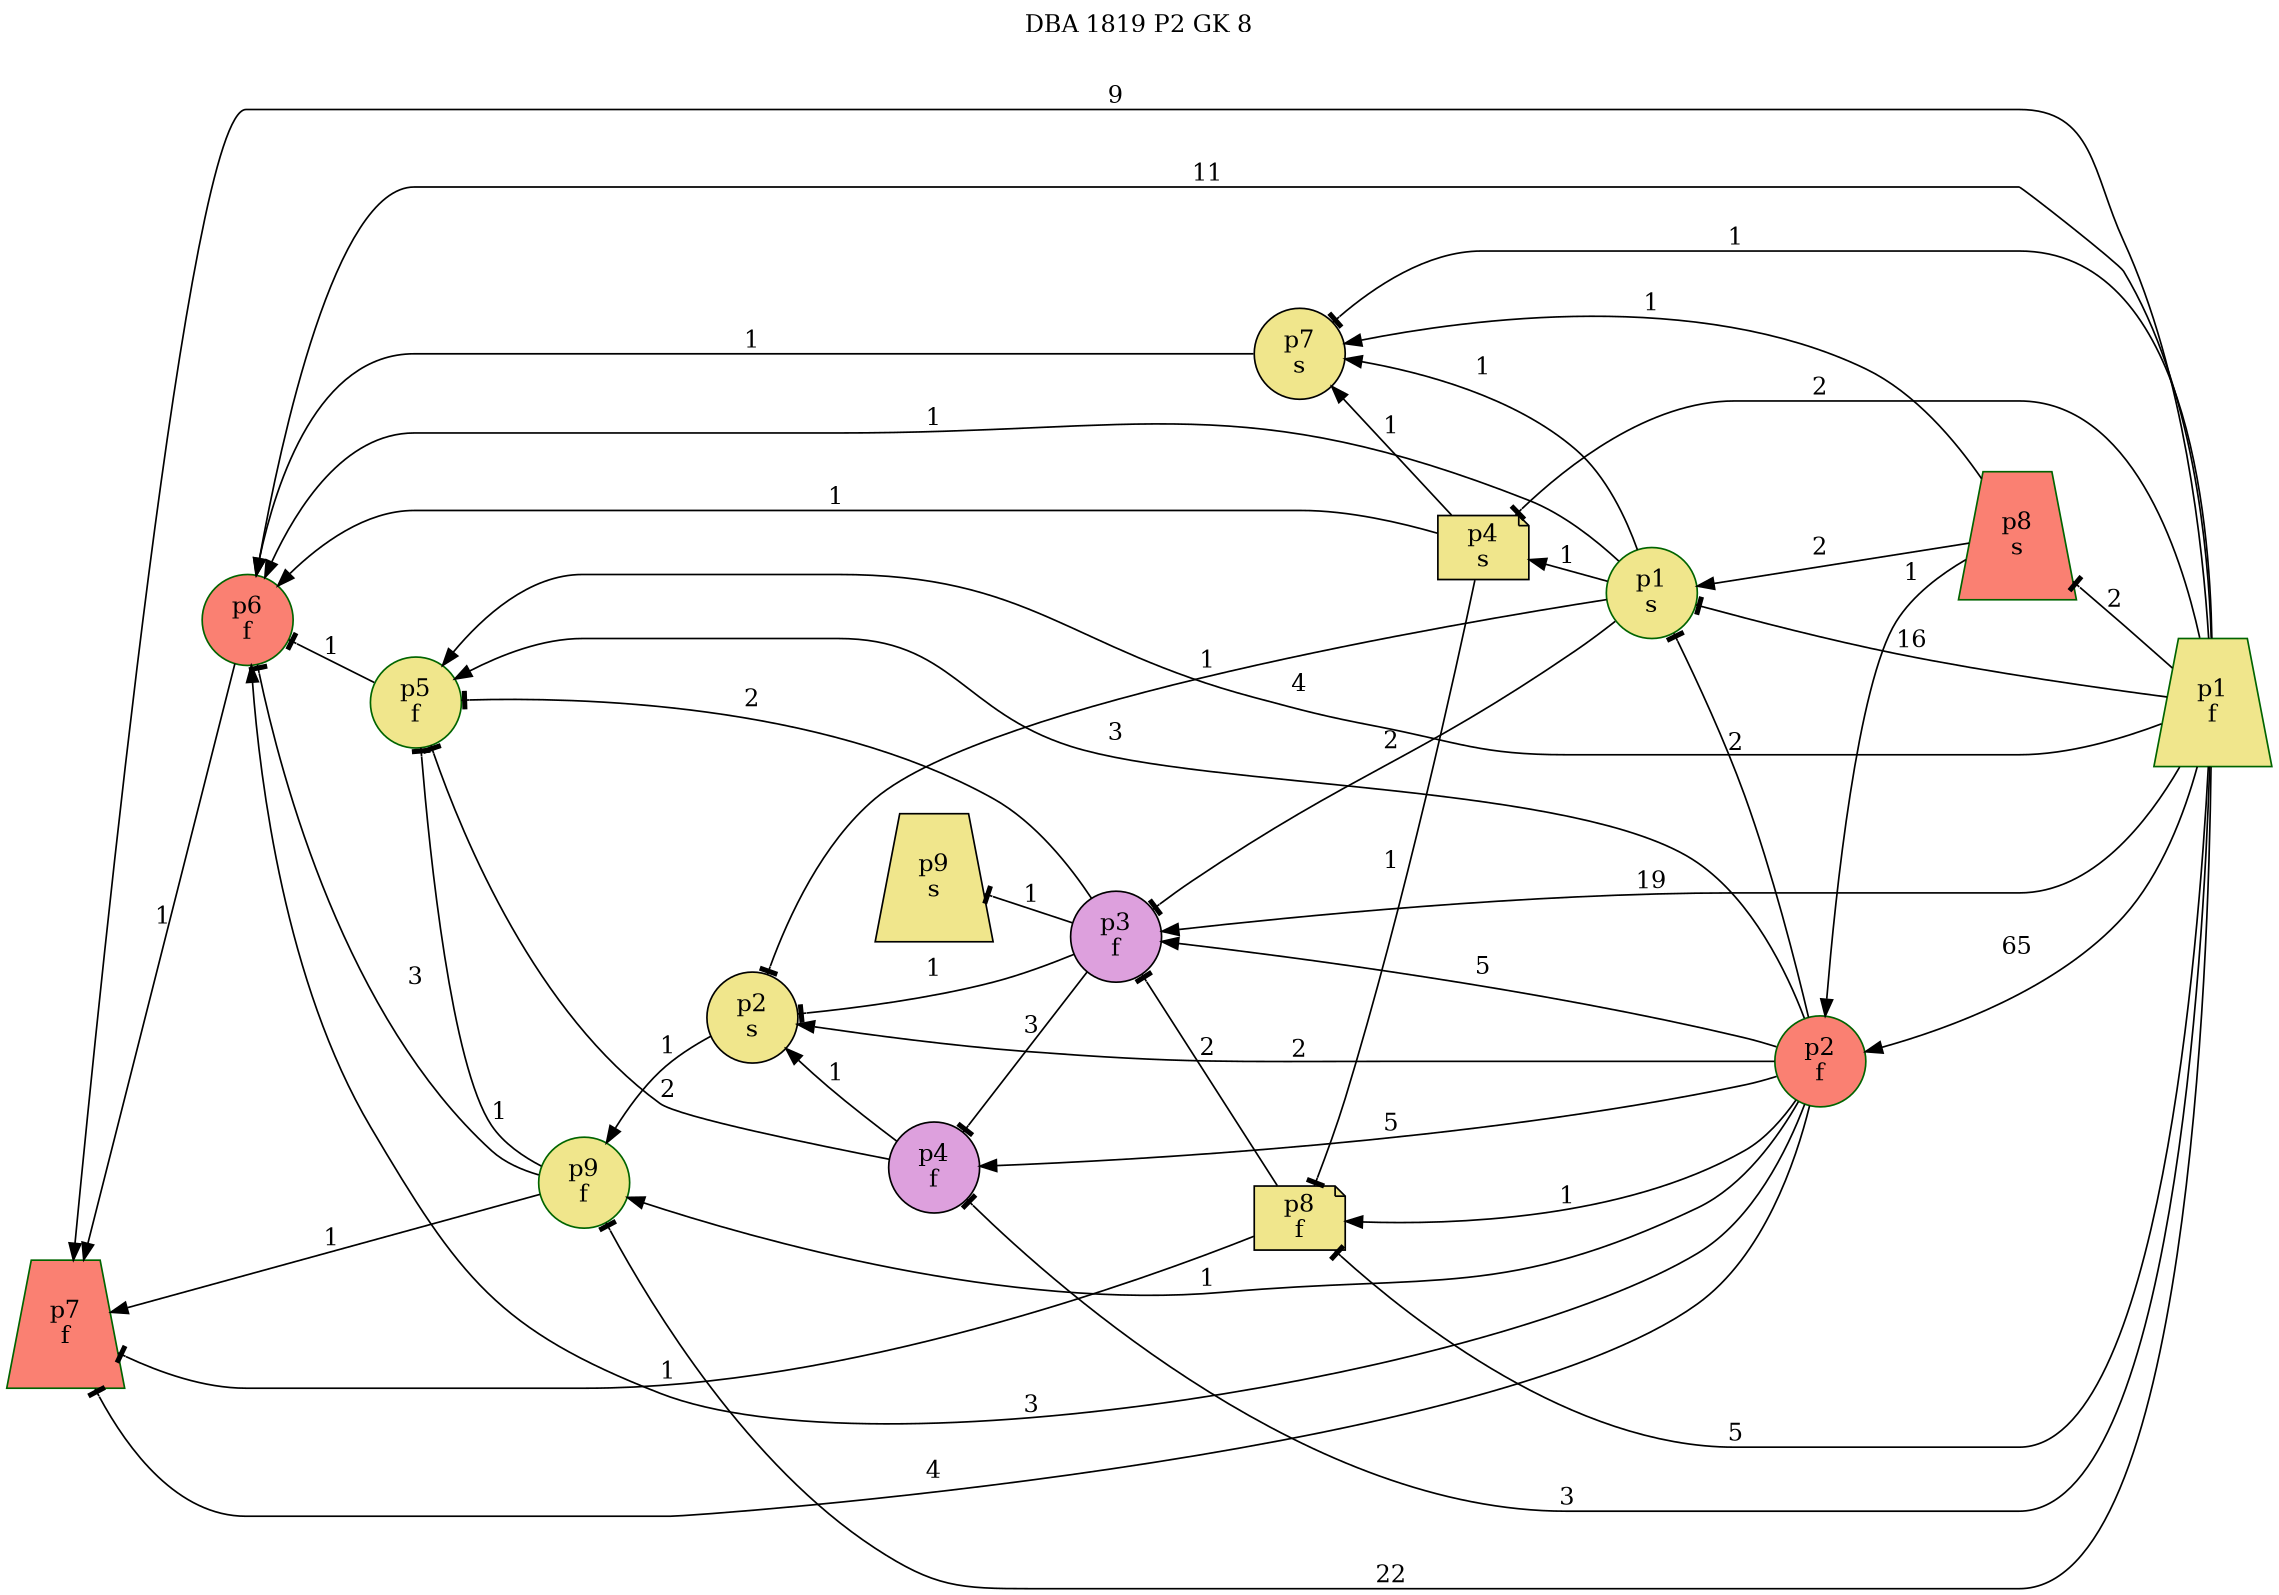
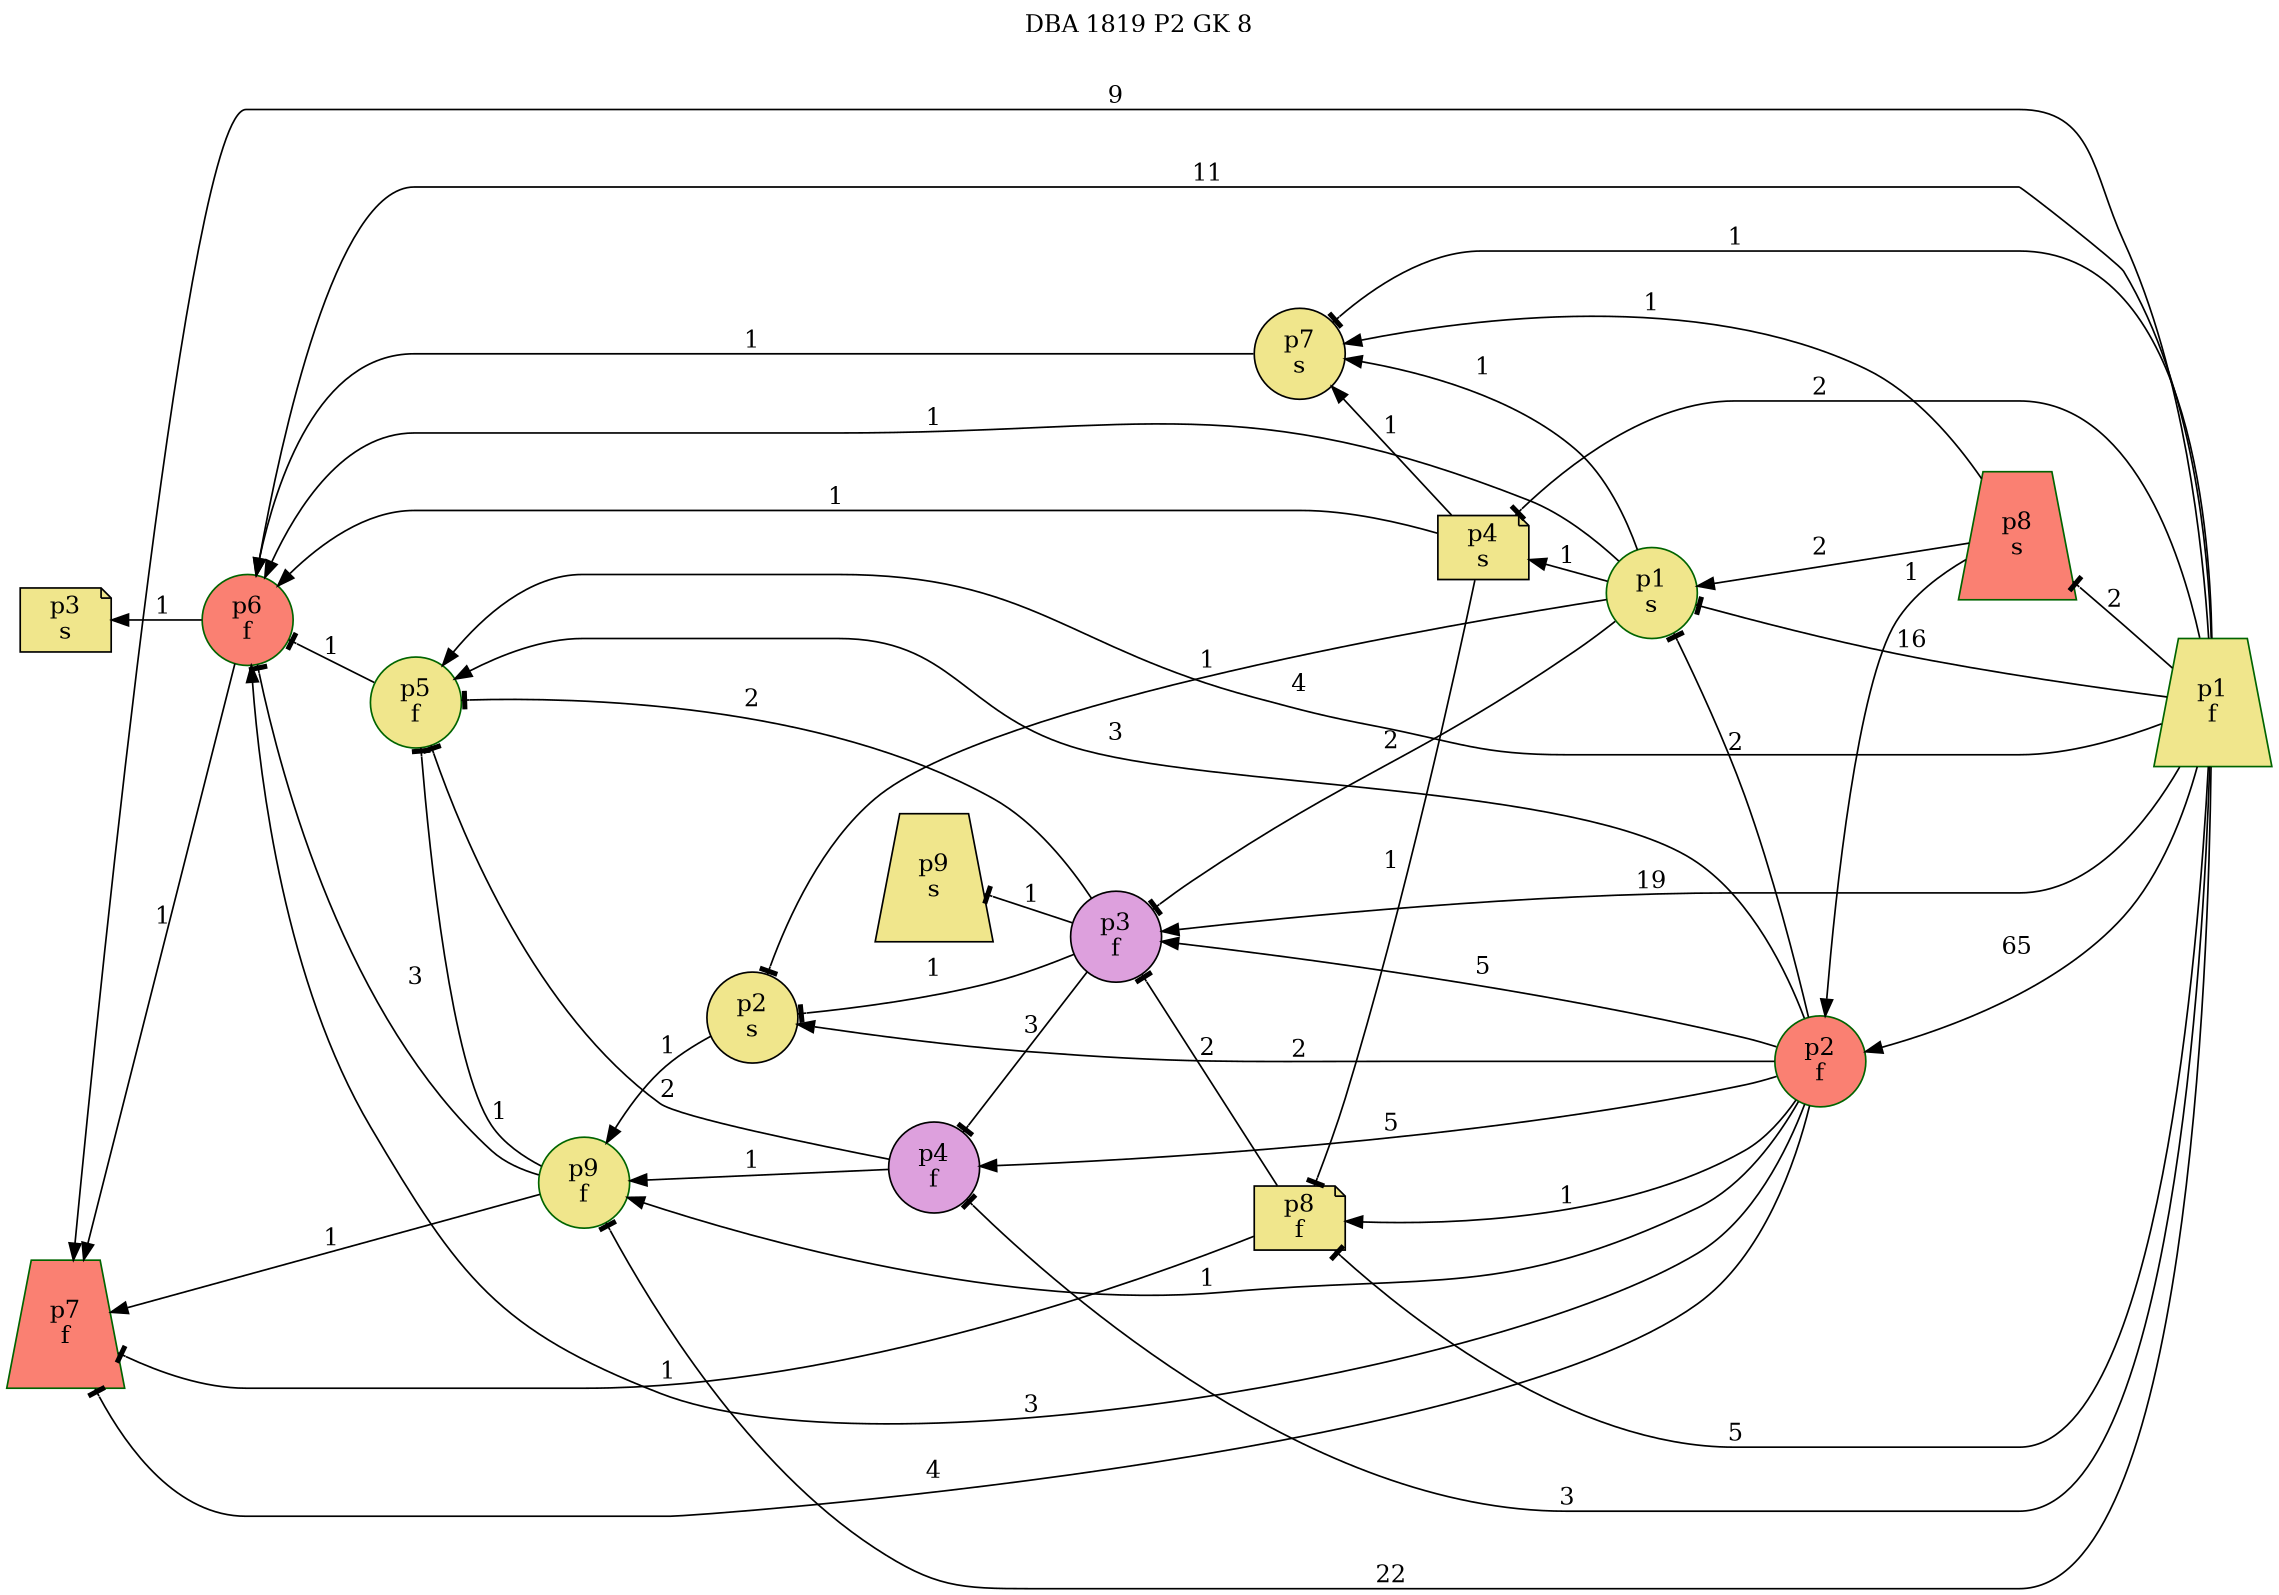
none -> (66, 620)
(847, 1102) -> (768, 1175)
